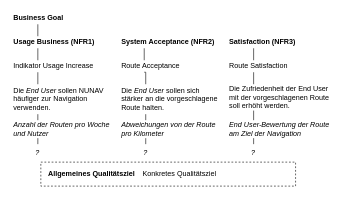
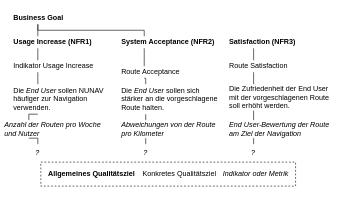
none -> (94, 30)
(53, 42) -> (54, 42)
(168, 66) -> (168, 72)
(63, 129) -> (54, 129)
none -> (254, 174)
